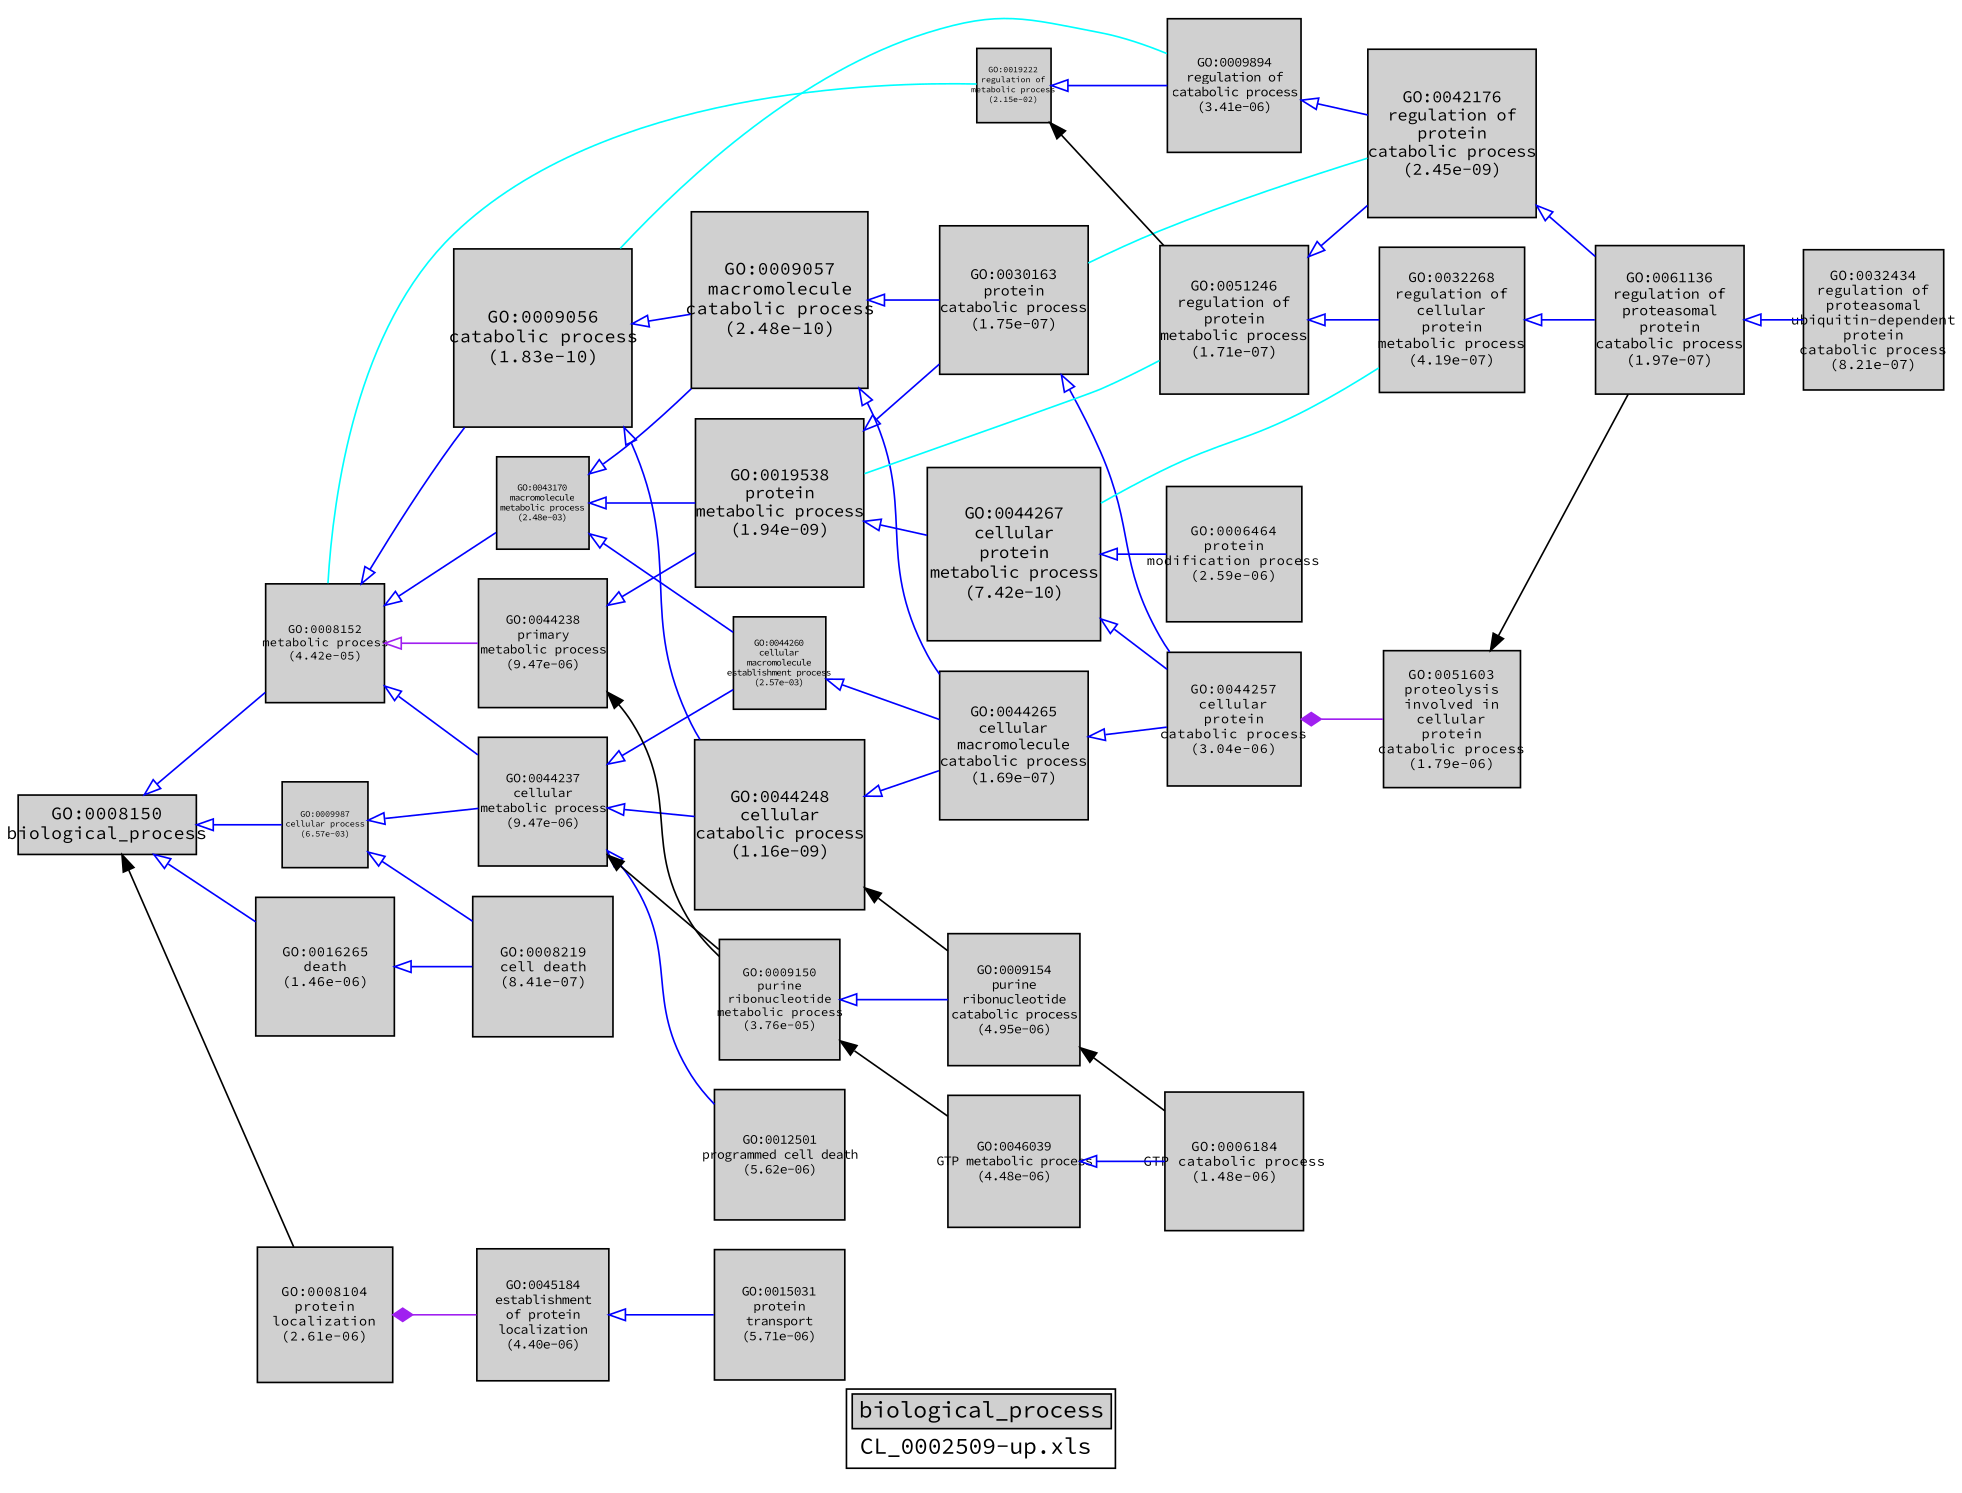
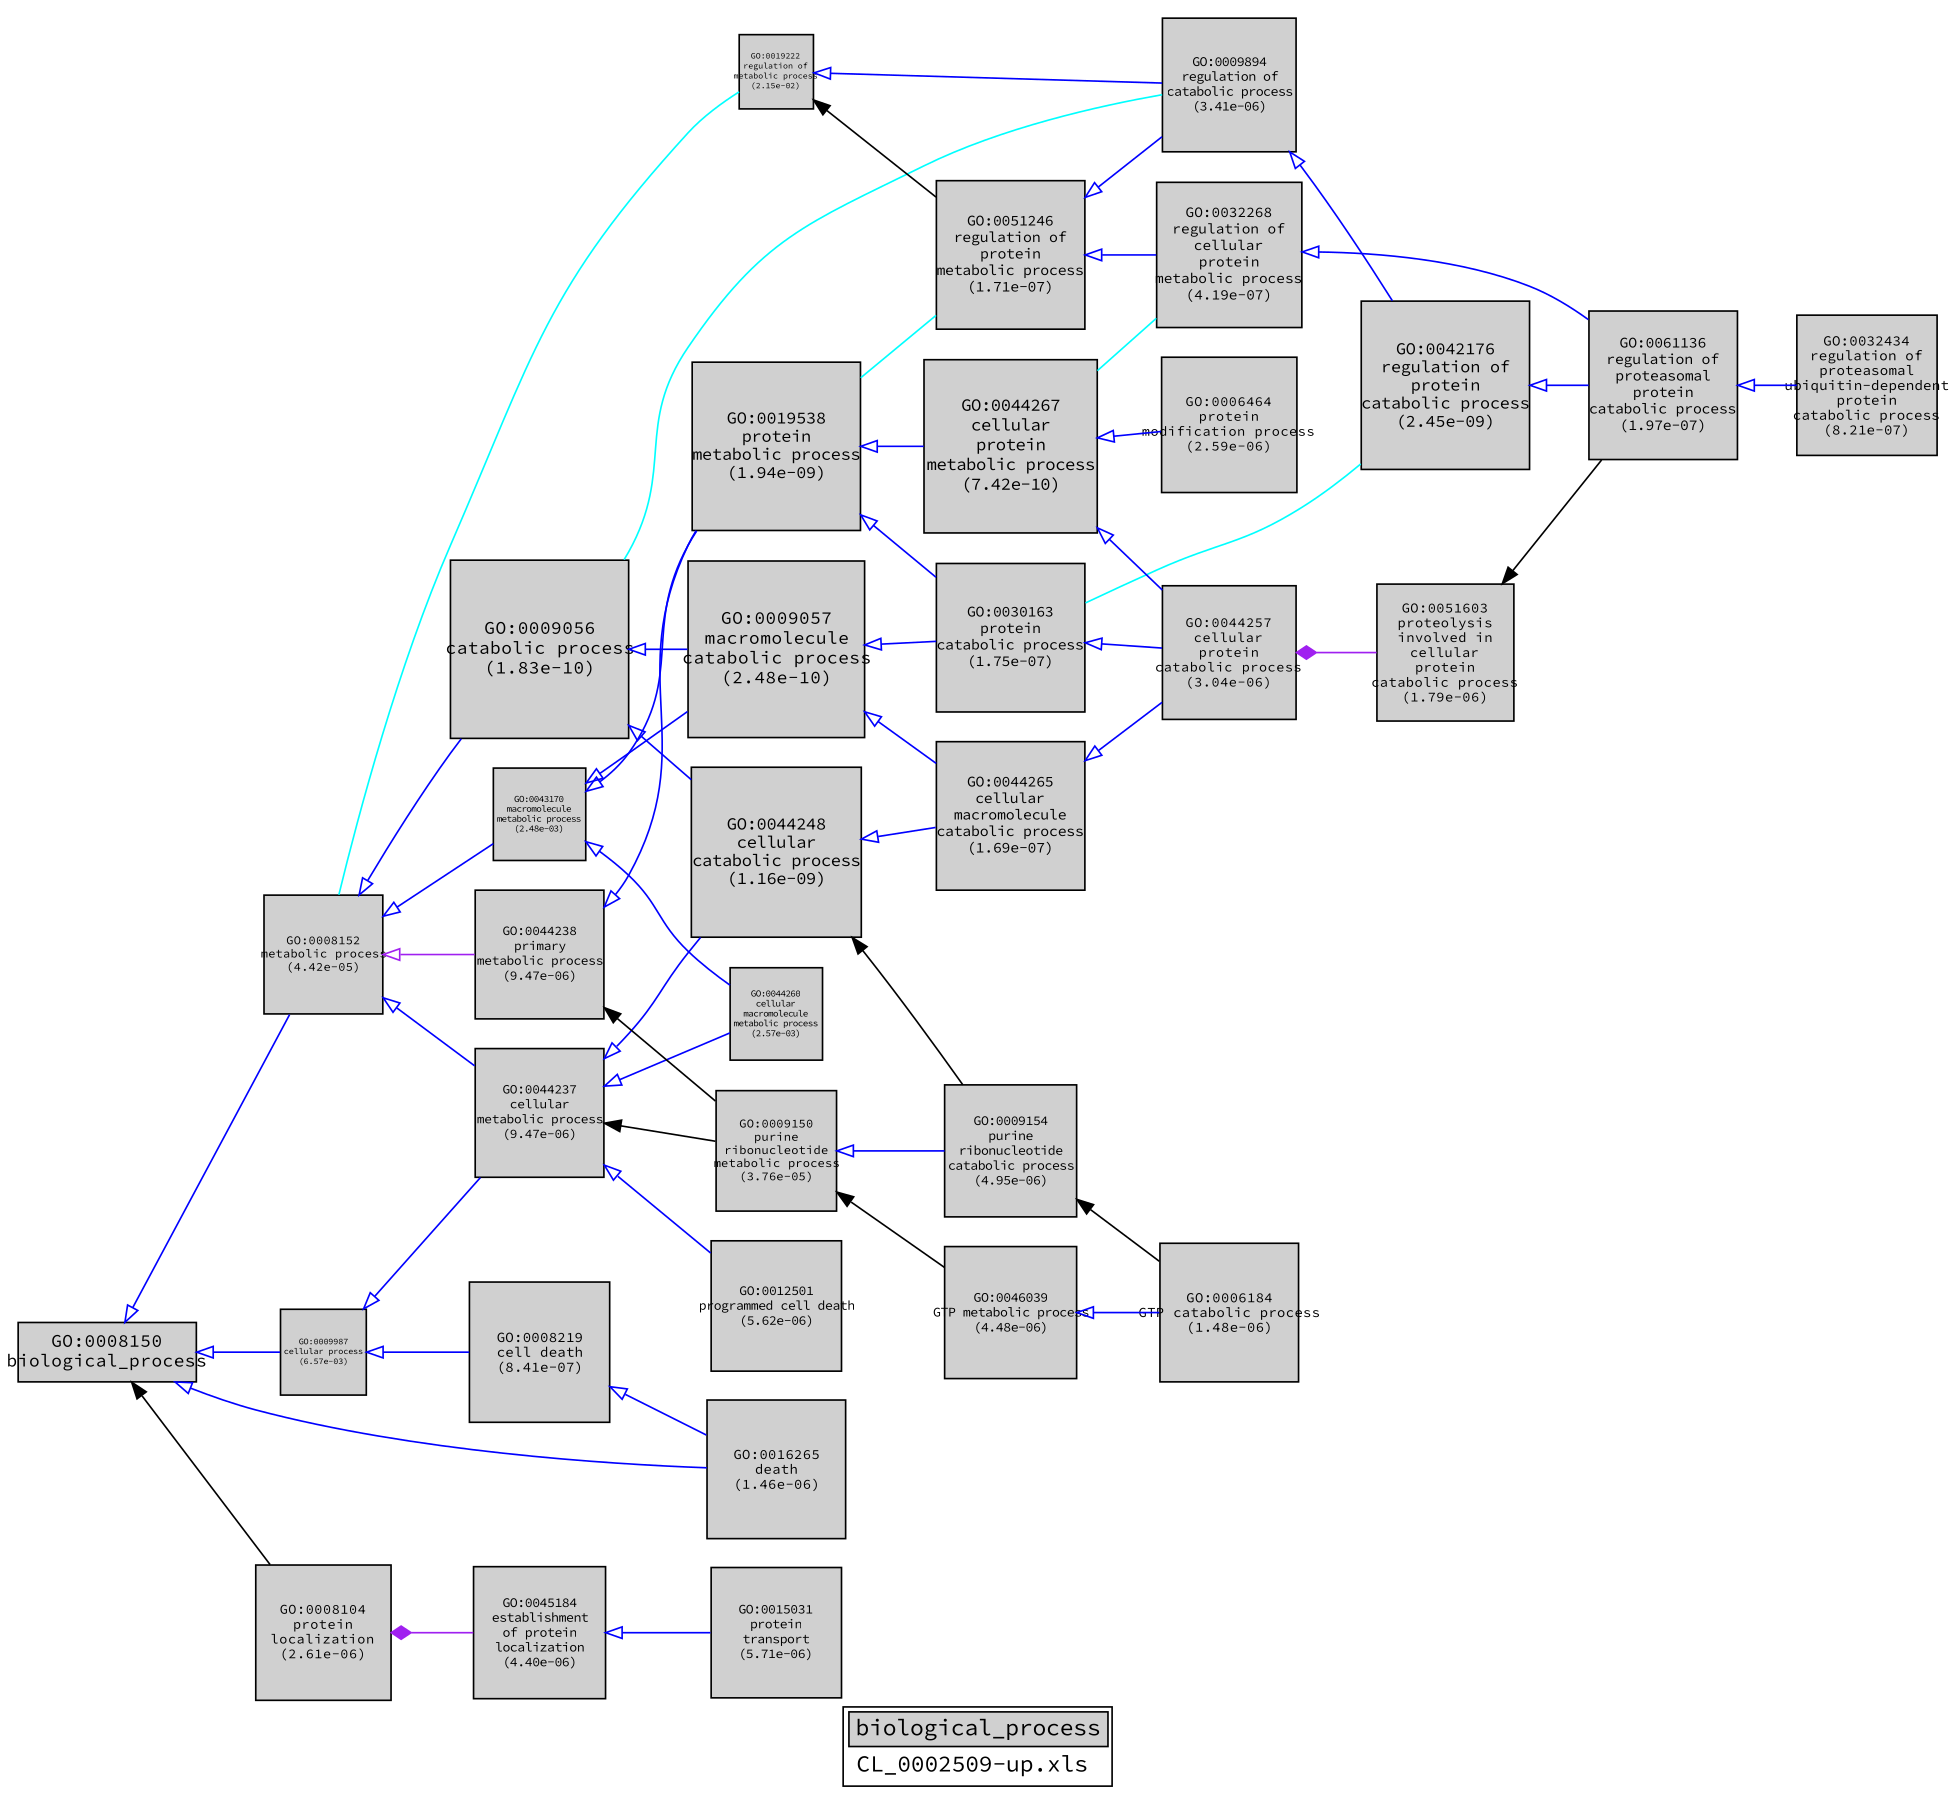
(1344, 226) -> (1130, 162)
(780, 673) -> (776, 1023)
(891, 702) -> none
(442, 967) -> (666, 1415)
